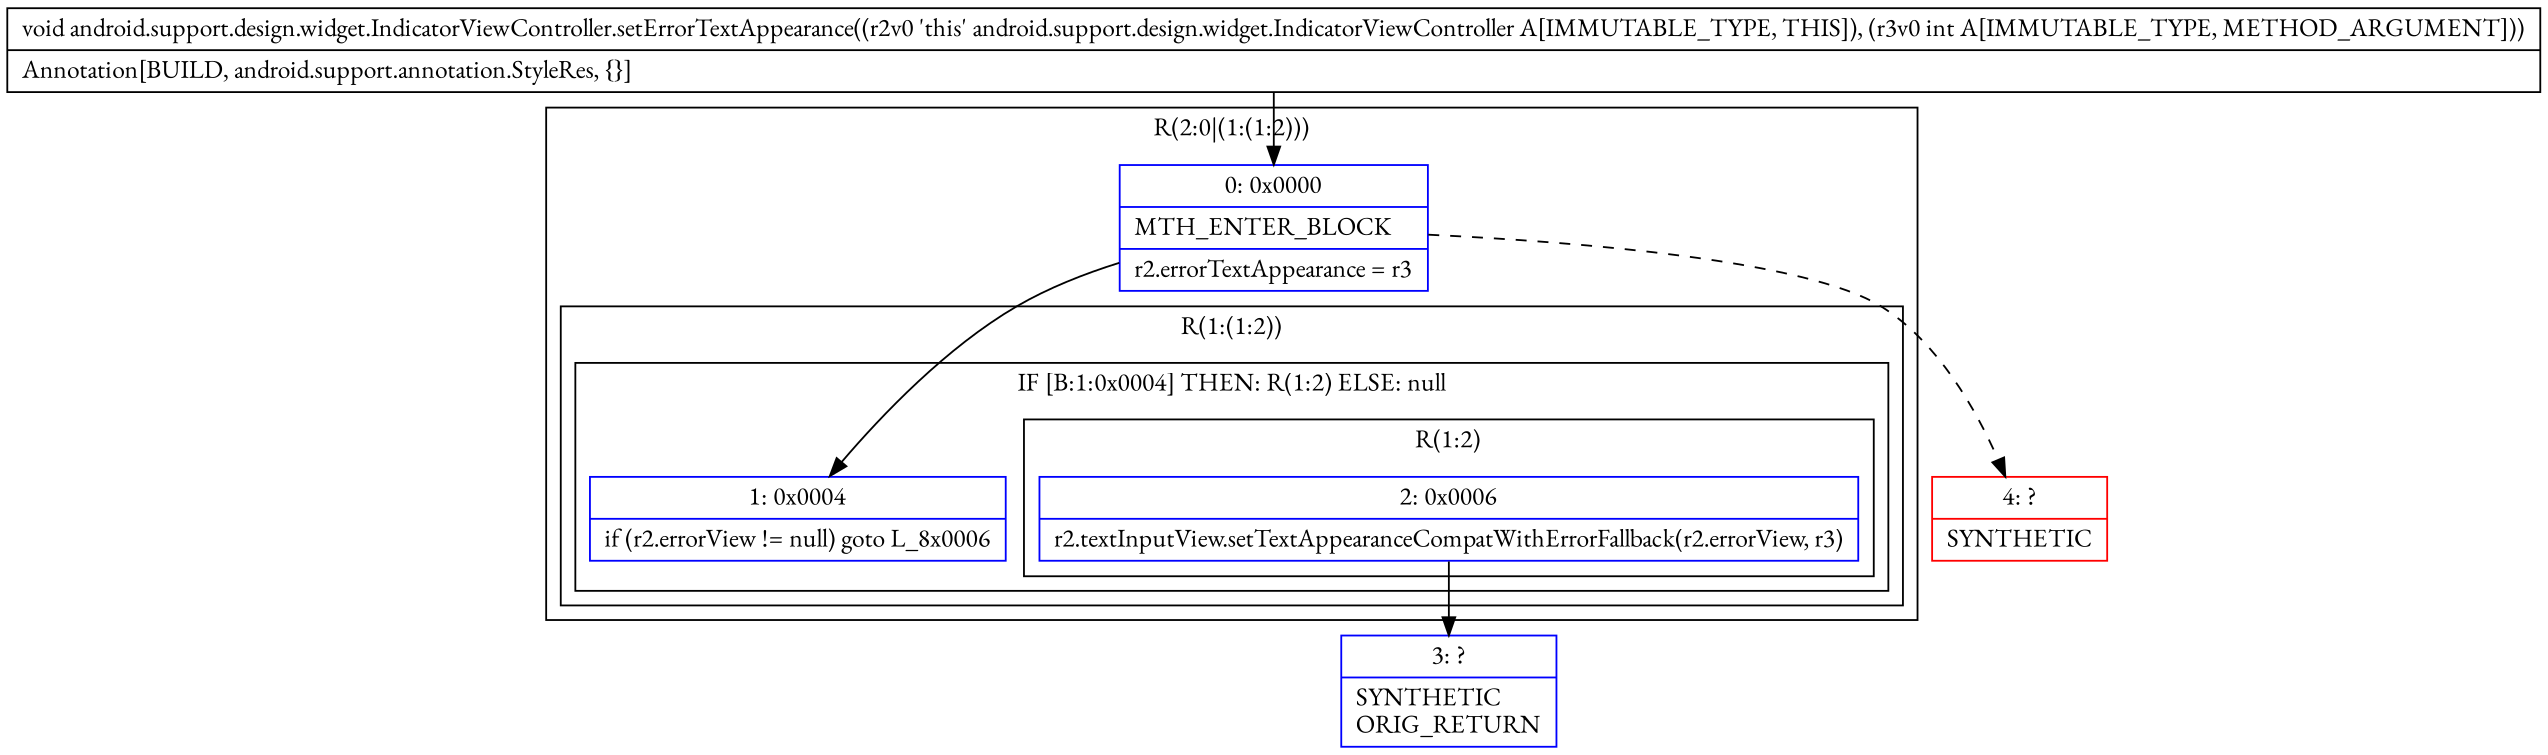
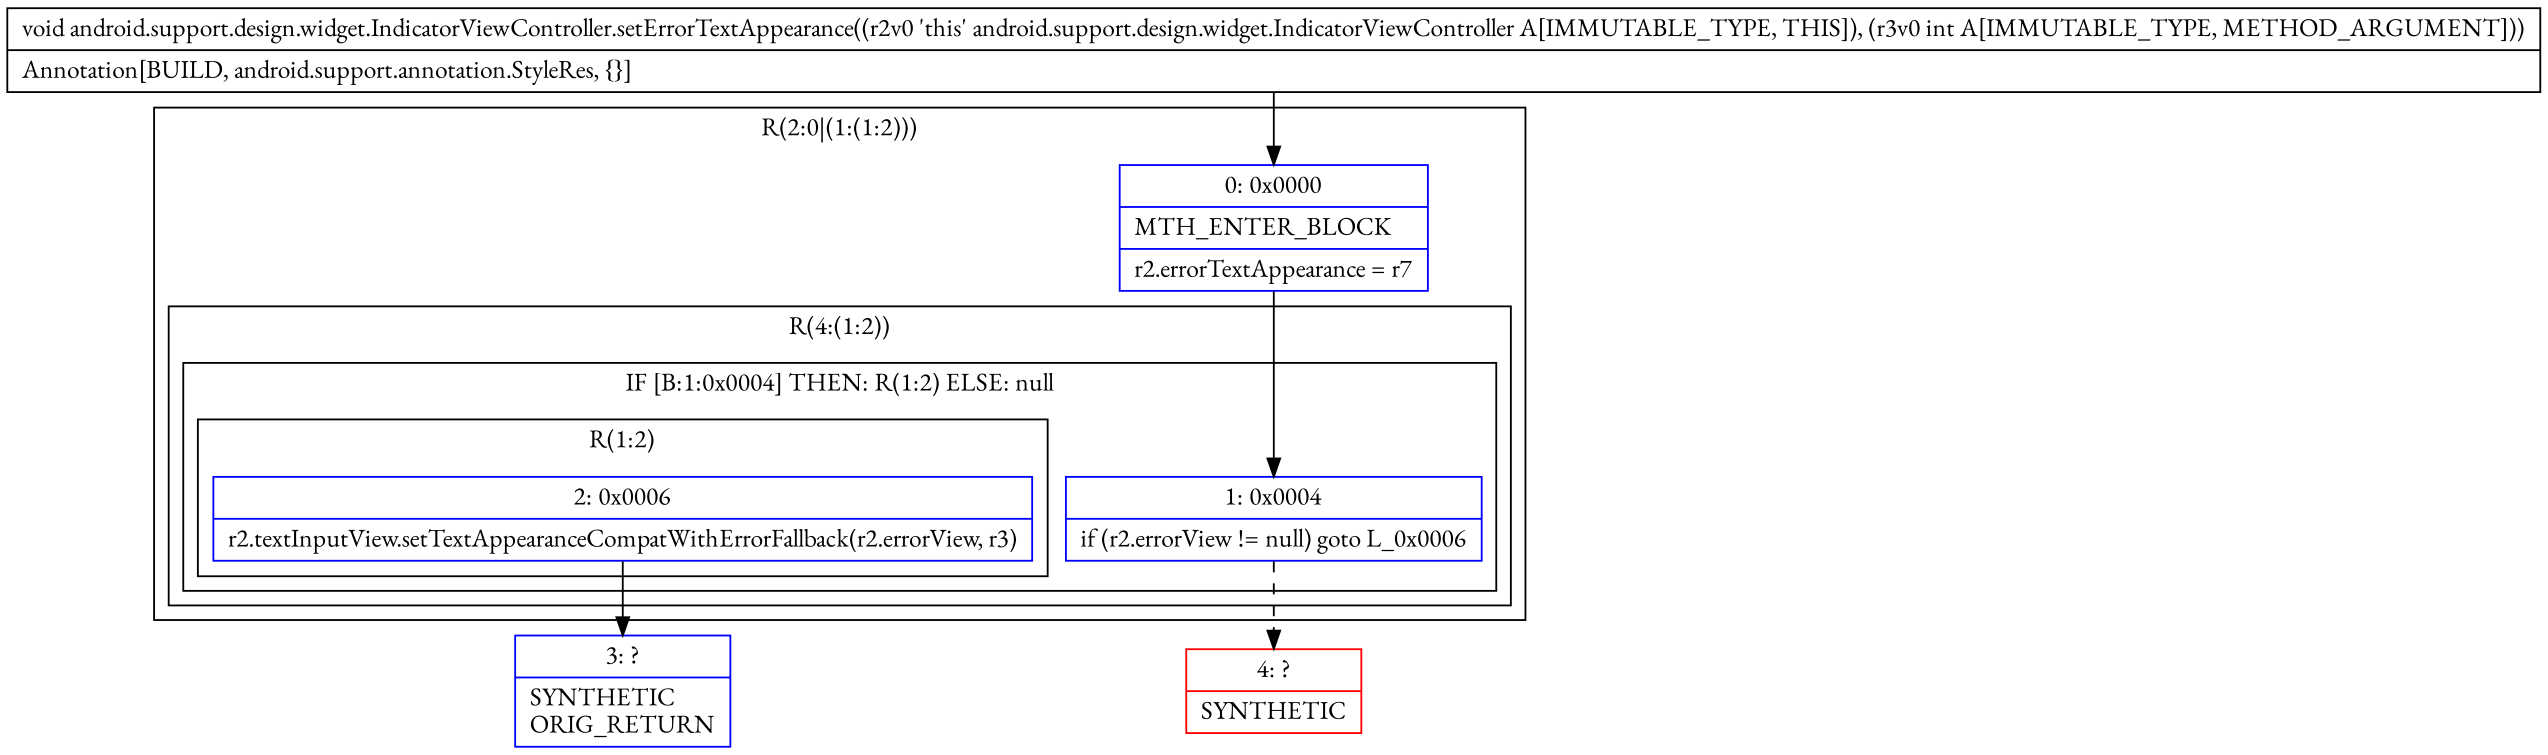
(1755, 267) -> (1274, 579)
(1274, 269) -> (1274, 269)
(1232, 327) -> (840, 327)
(798, 539) -> (1274, 539)
